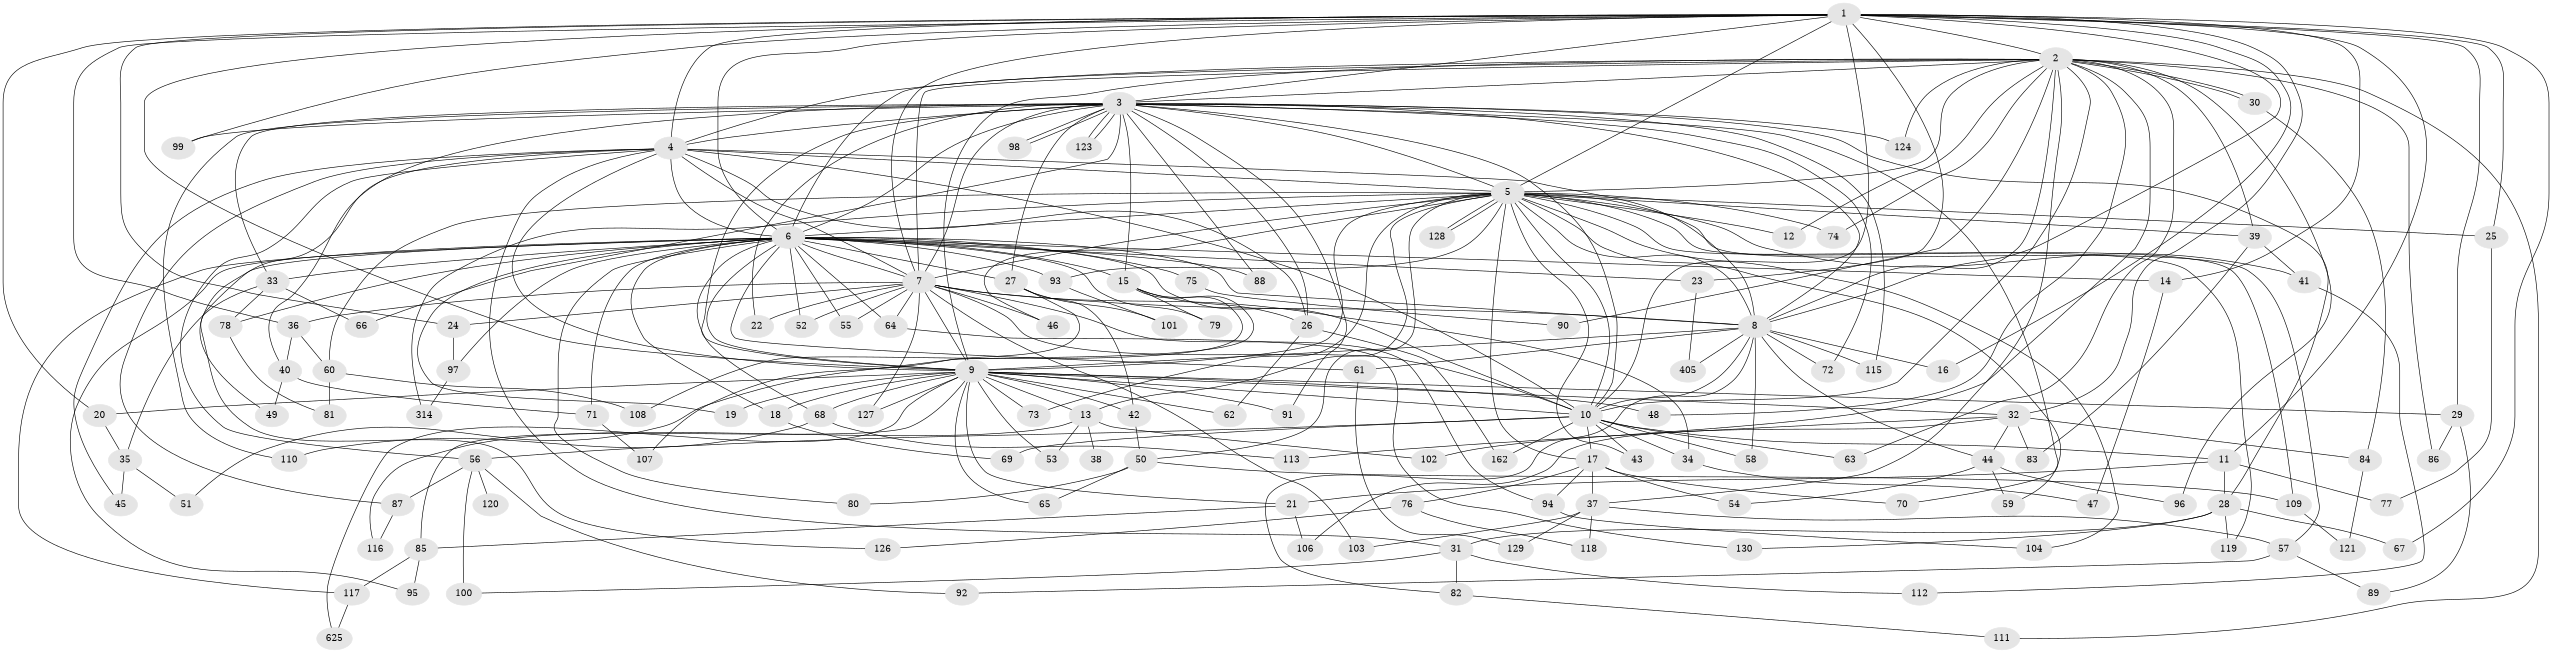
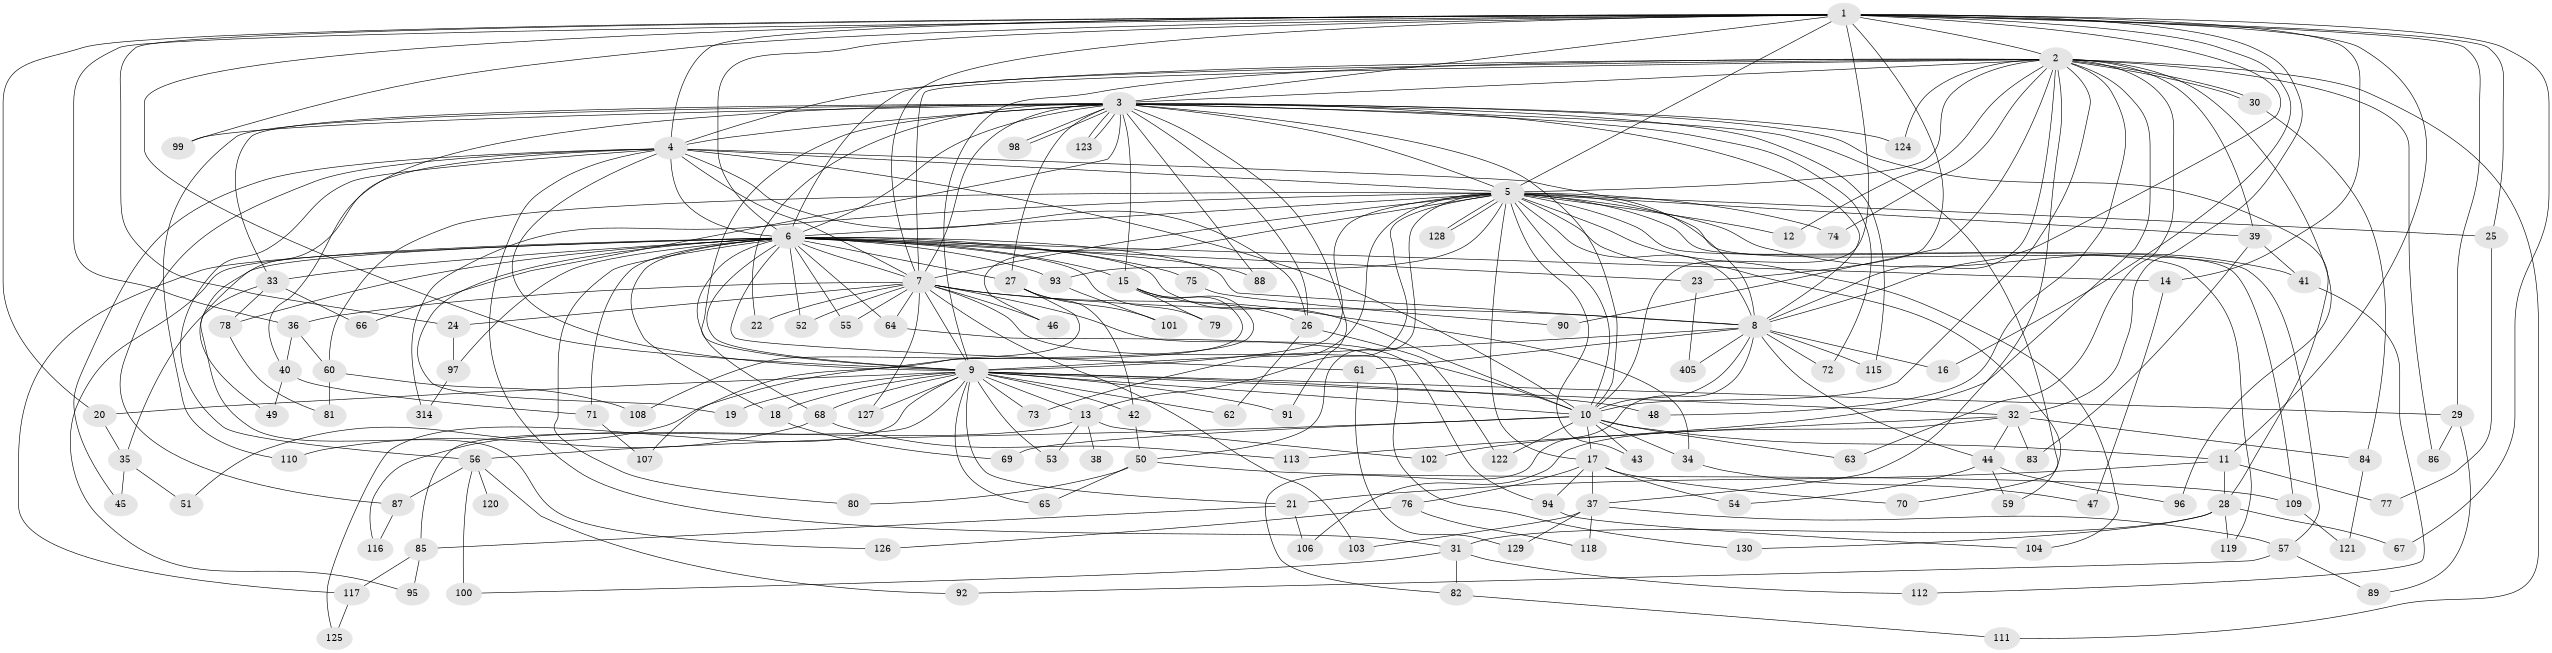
(1500, 460) -> (1500, 460)
(1751, 460) -> none
(334, 639) -> (334, 639)
